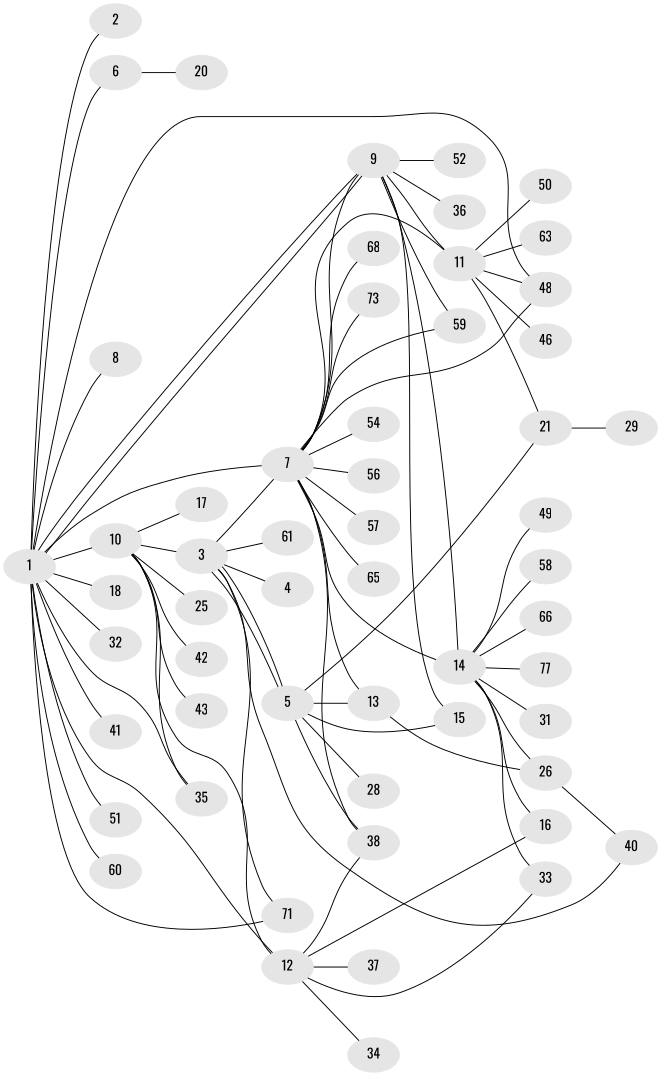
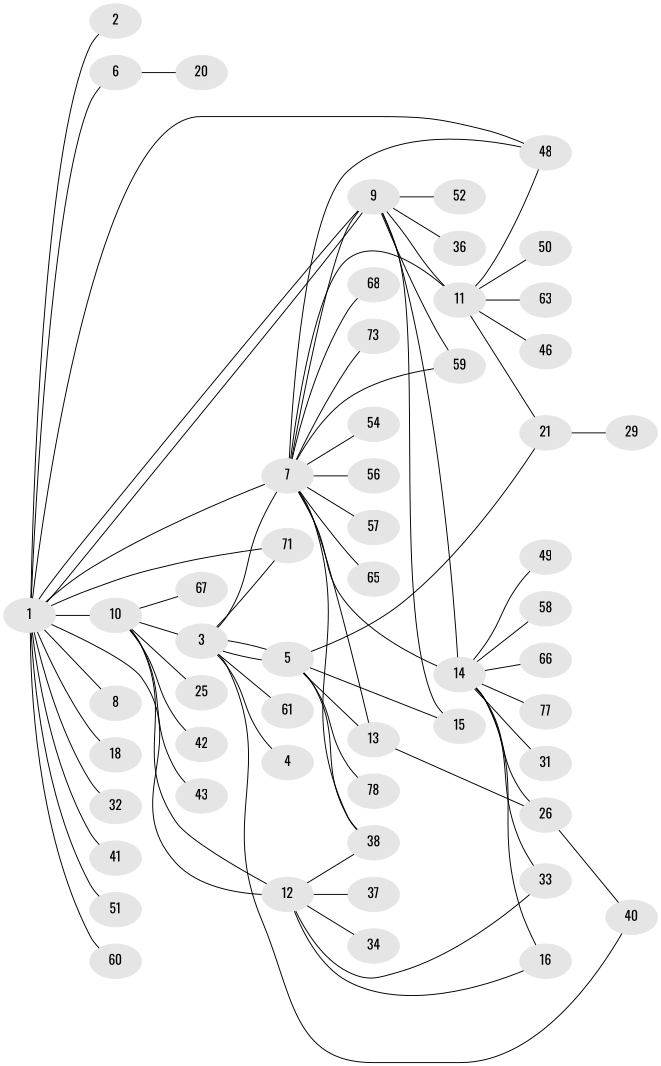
(202, 505) -> (202, 590)
(374, 791) -> (374, 791)
(202, 799) -> none
